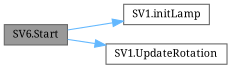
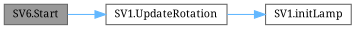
(90, 26) -> (241, 14)
